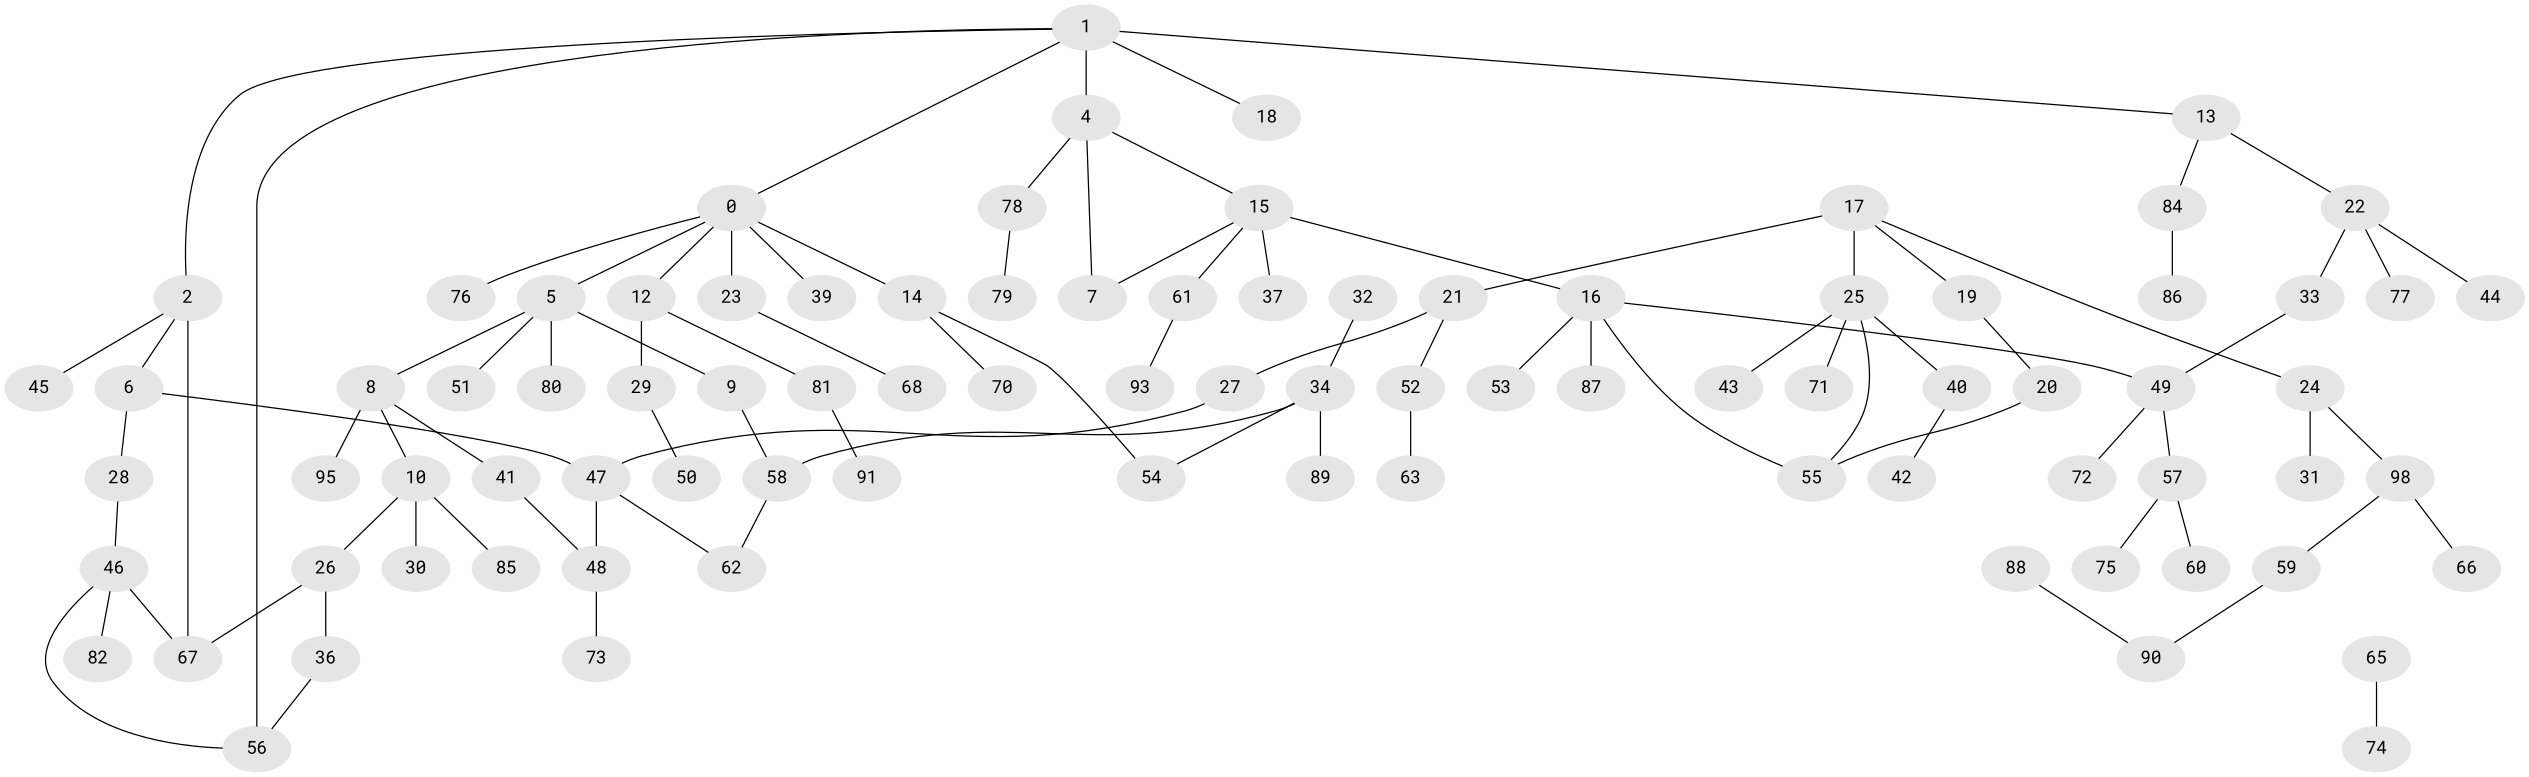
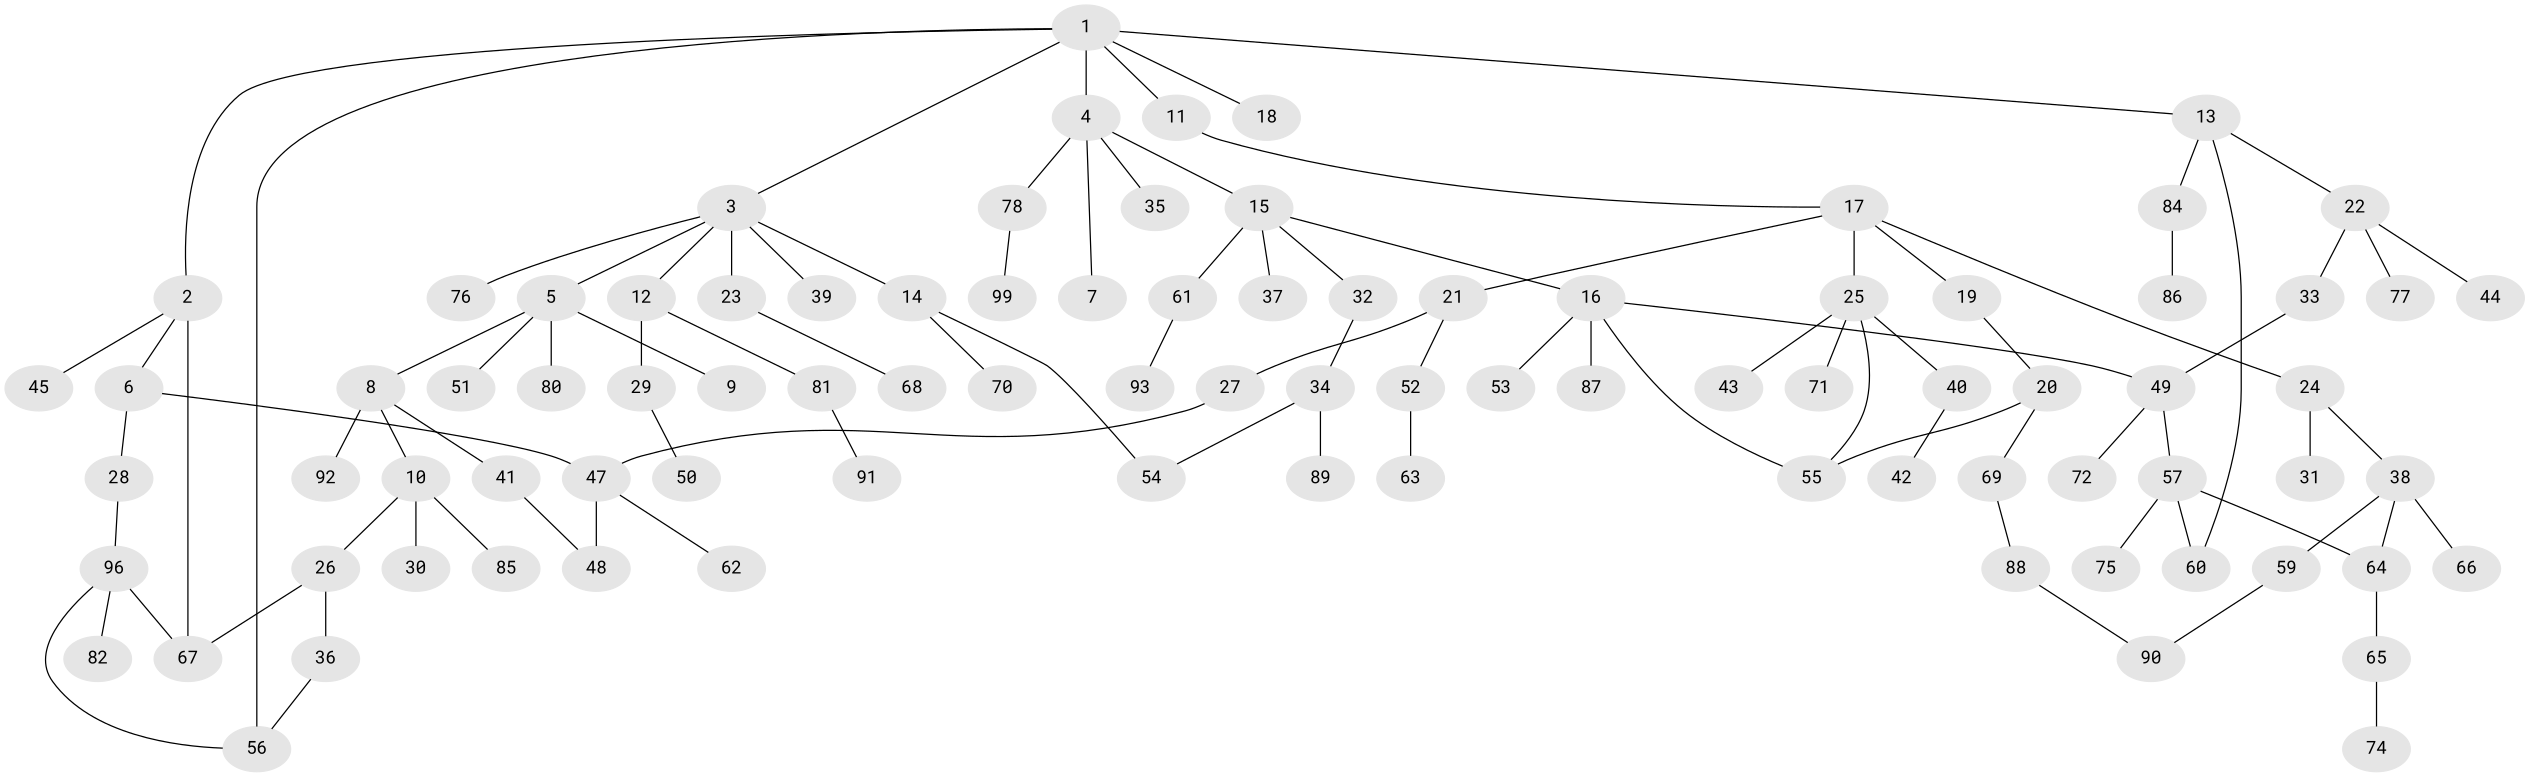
none -> (1176, 118)
(732, 208) -> (732, 208)
none -> (1155, 208)
(1176, 253) -> (1311, 253)
(1002, 298) -> (1002, 298)
none -> (2241, 355)
(326, 479) -> (326, 479)
(777, 479) -> none
none -> (1992, 479)
(2400, 479) -> (2400, 479)
(114, 569) -> (114, 569)
none -> (2377, 569)
(596, 659) -> none
